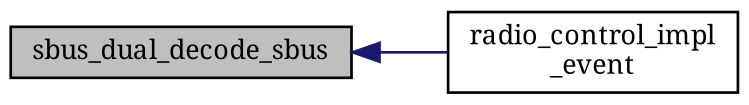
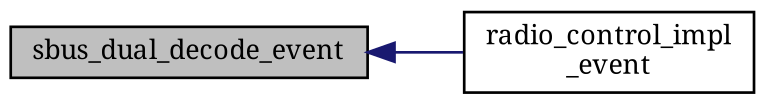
(181, 52) -> (189, 52)
